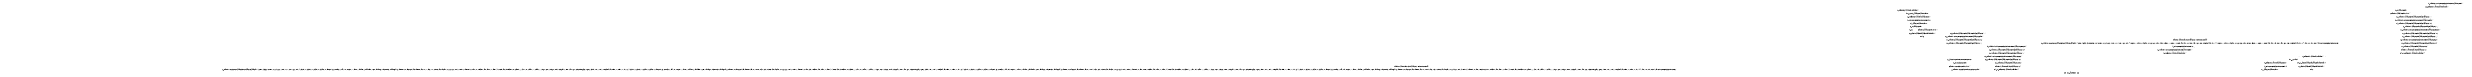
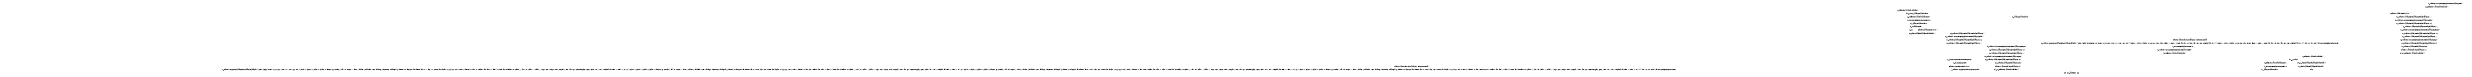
(2401, 10) -> none
none -> (2020, 17)
(1922, 37) -> none
